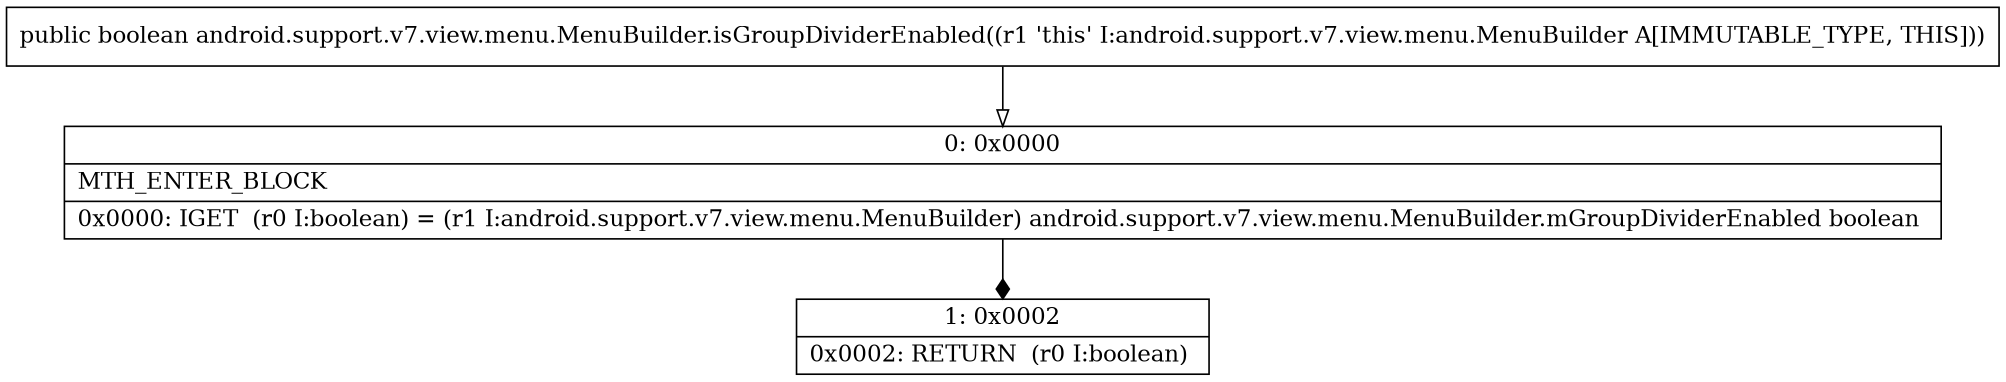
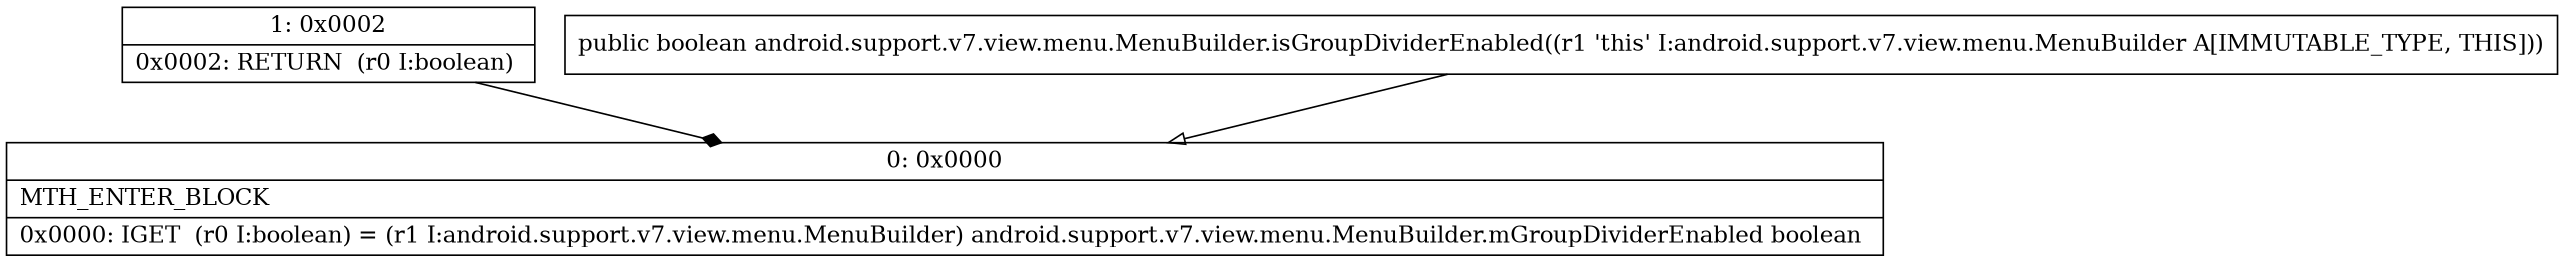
(1003, 259) -> (589, 110)
